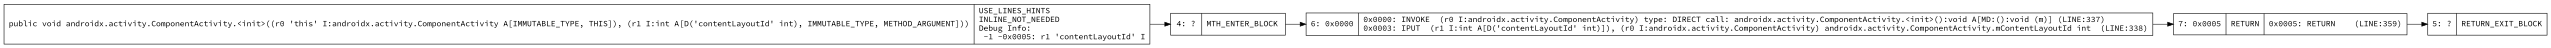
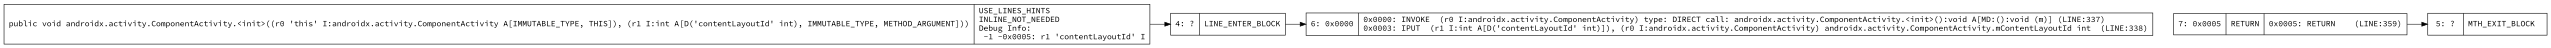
(1242, 24) -> (1242, 24)
(2160, 24) -> none
(2502, 24) -> (2502, 24)
